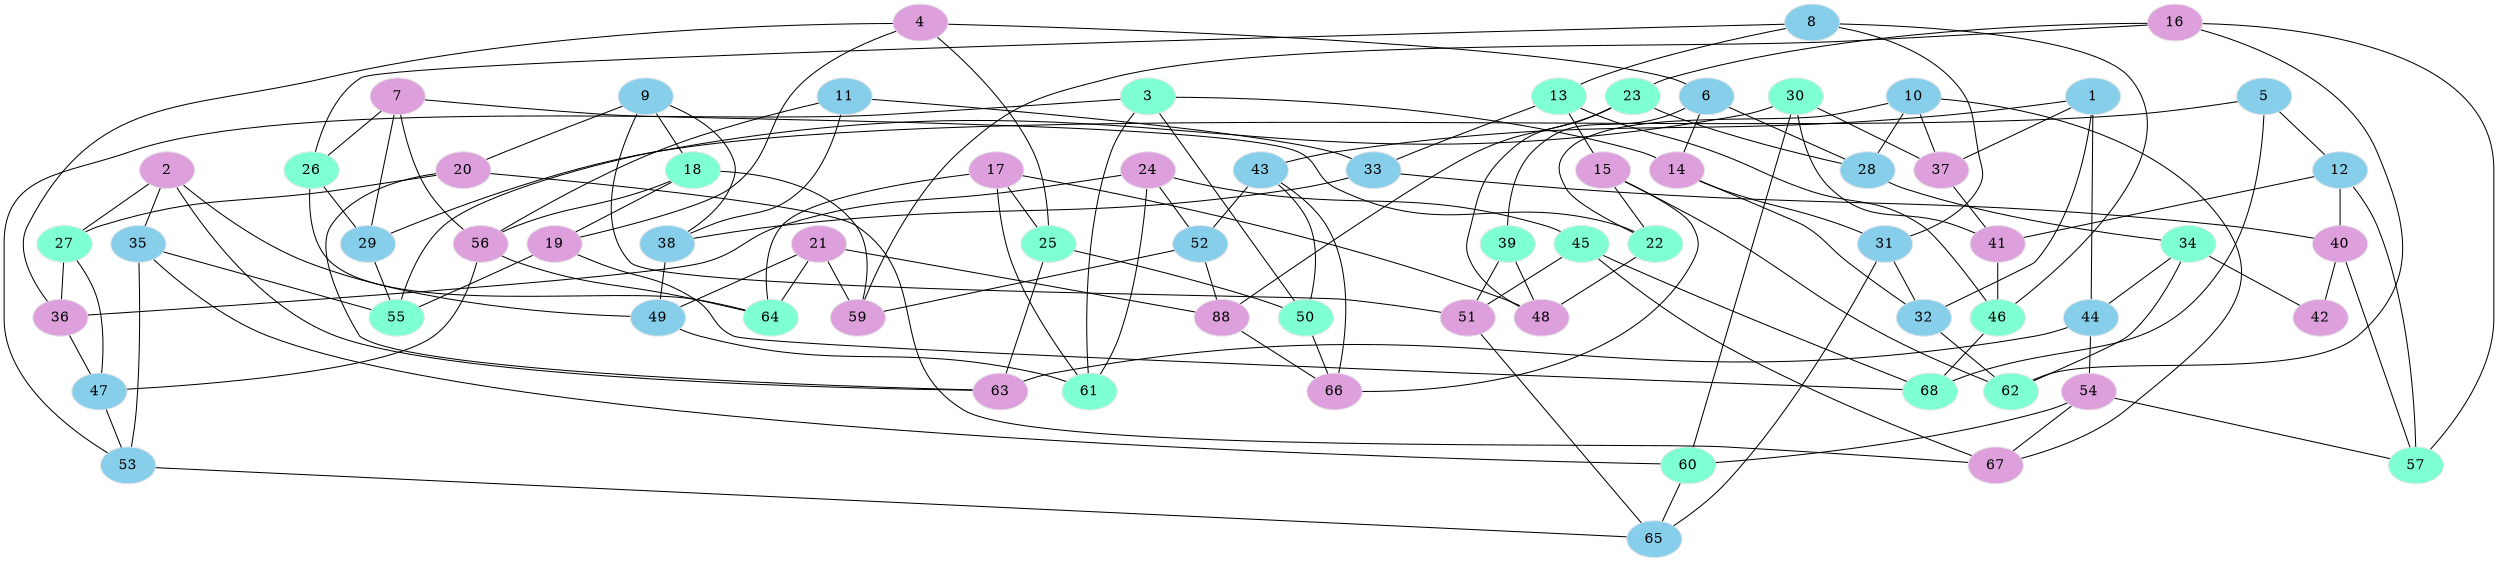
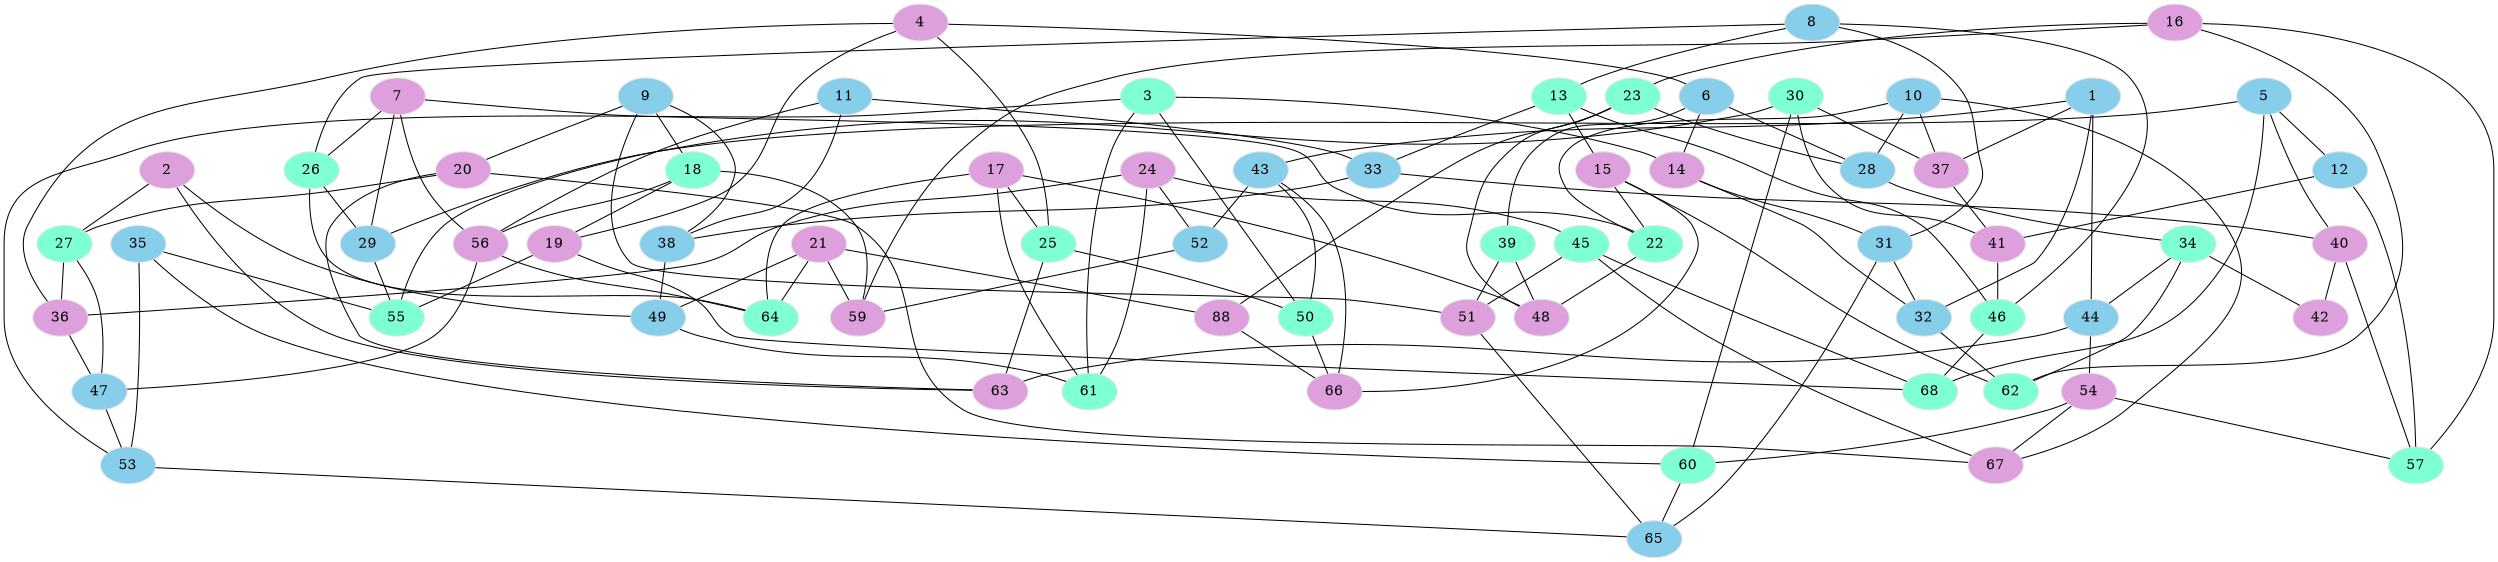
(153, 205) -> none
(2340, 207) -> (2295, 173)
(1210, 278) -> none
